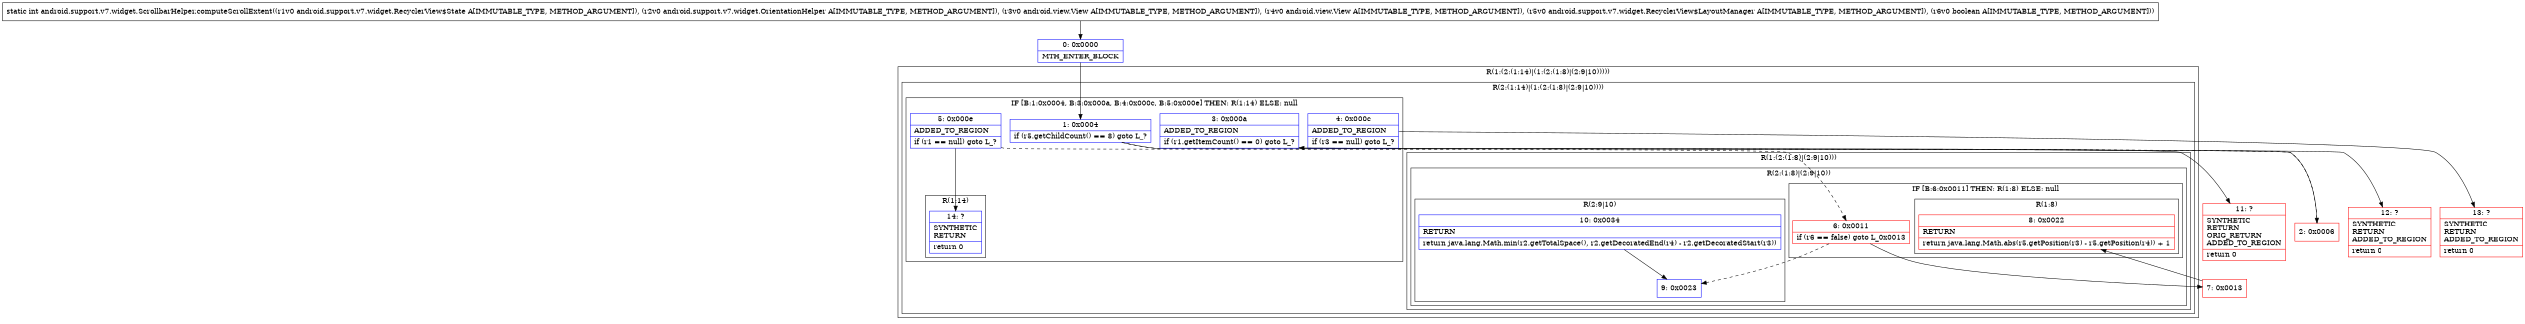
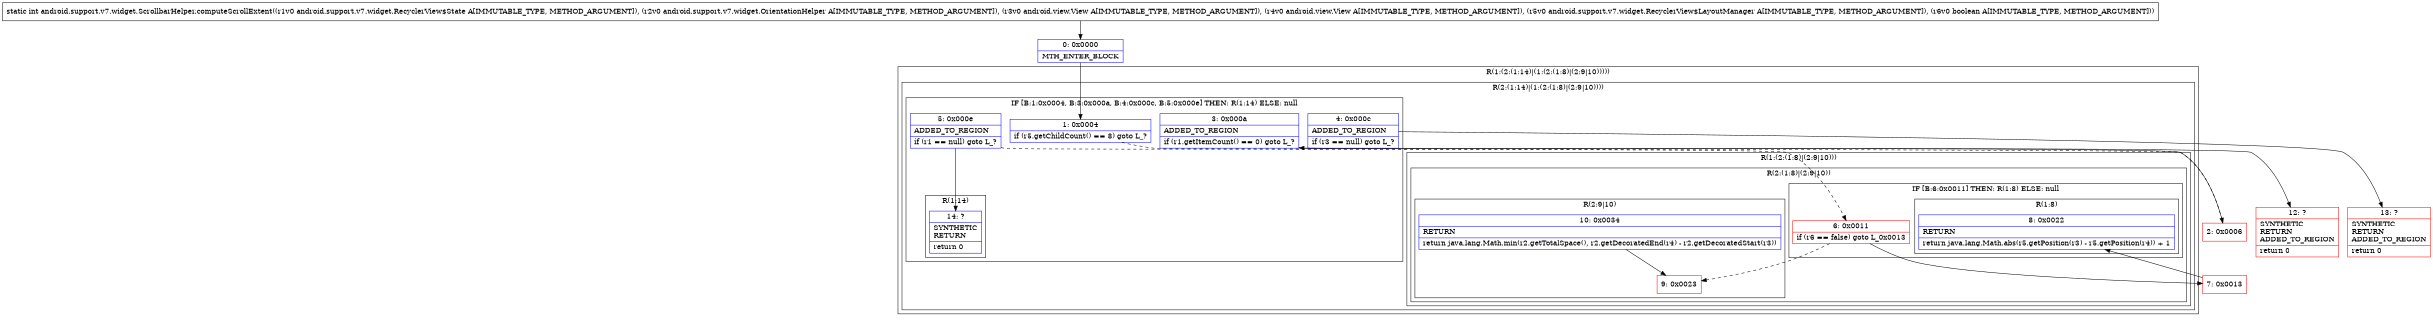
(2047, 232) -> (2047, 232)
(2244, 232) -> none
(1679, 288) -> (1679, 285)
